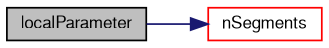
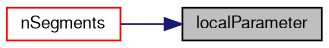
(169, 24) -> (143, 24)
